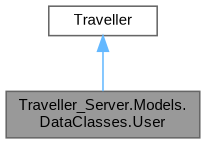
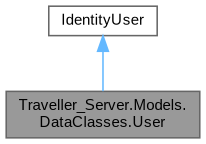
(103, 21) -> (103, 21)
